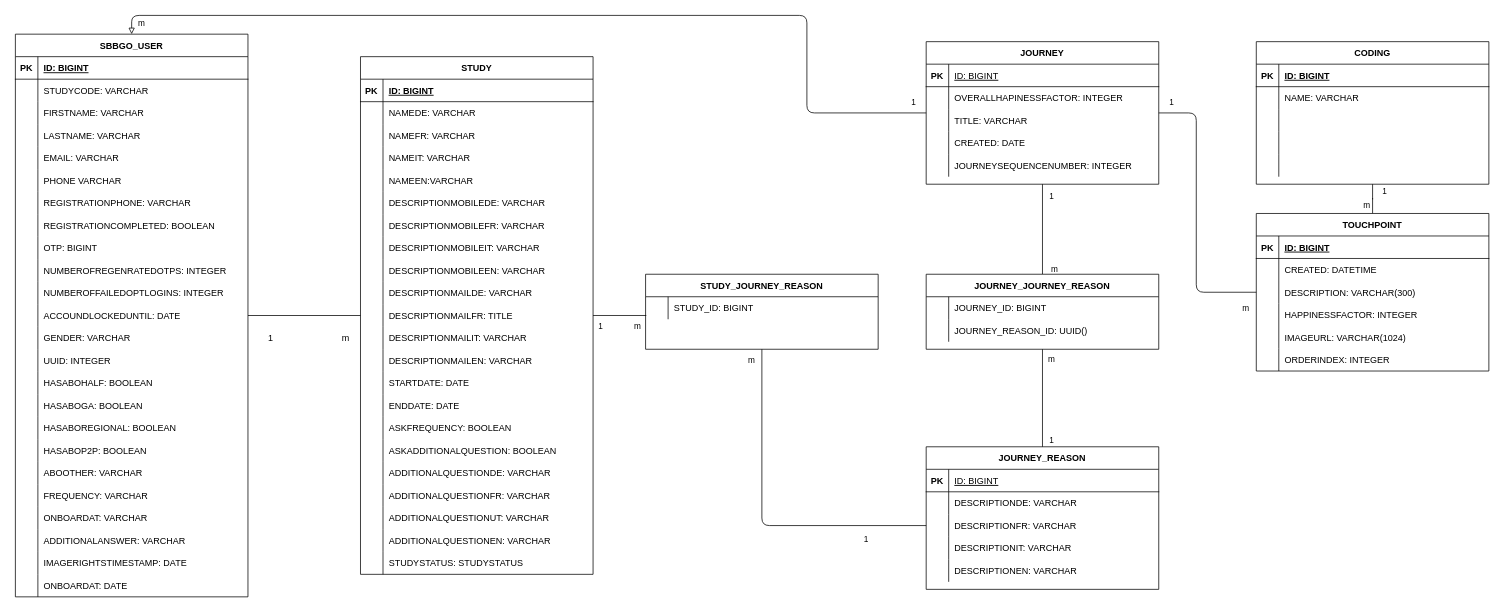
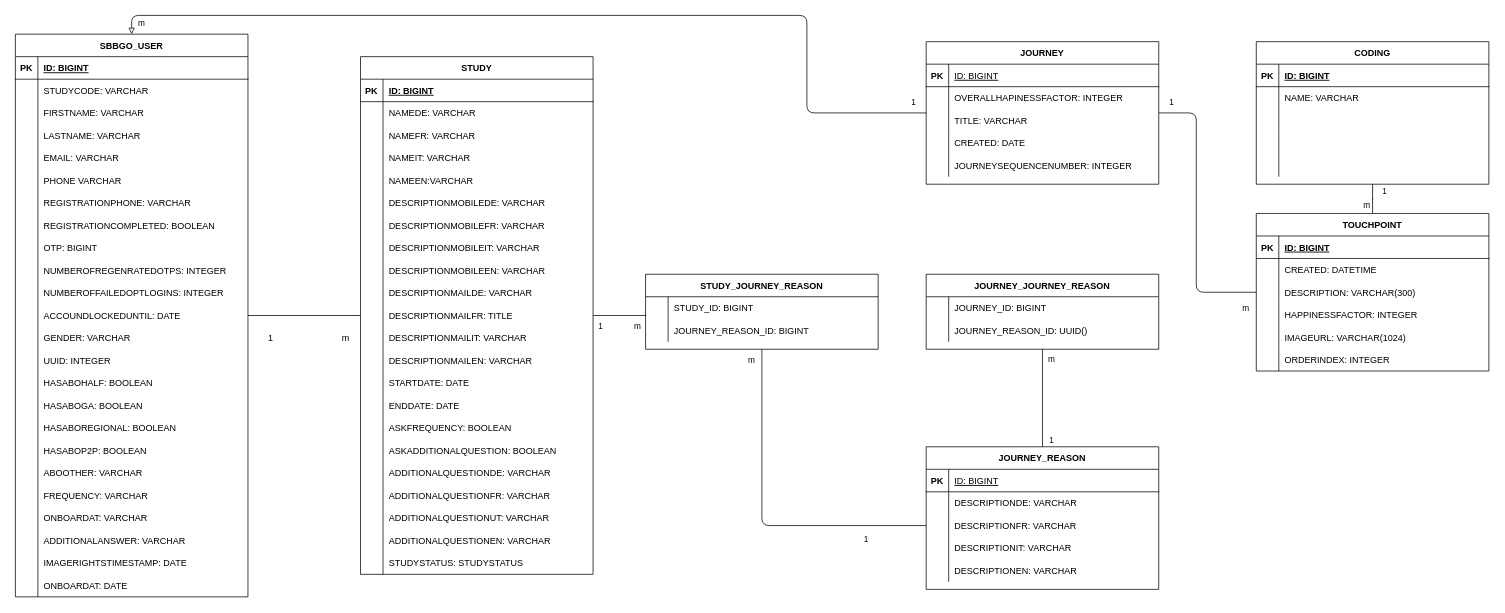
(1042, 230) -> none
none -> (773, 330)
